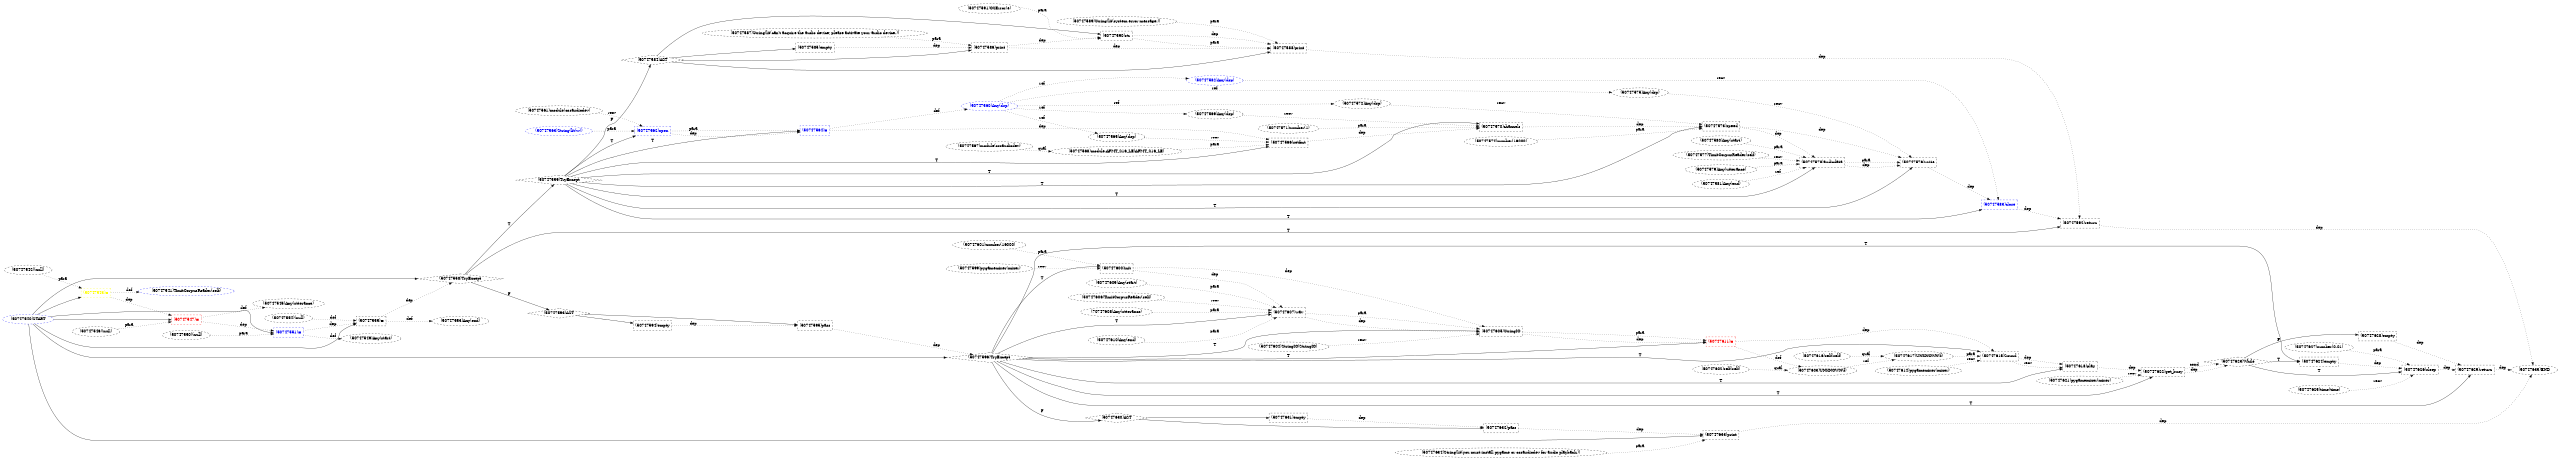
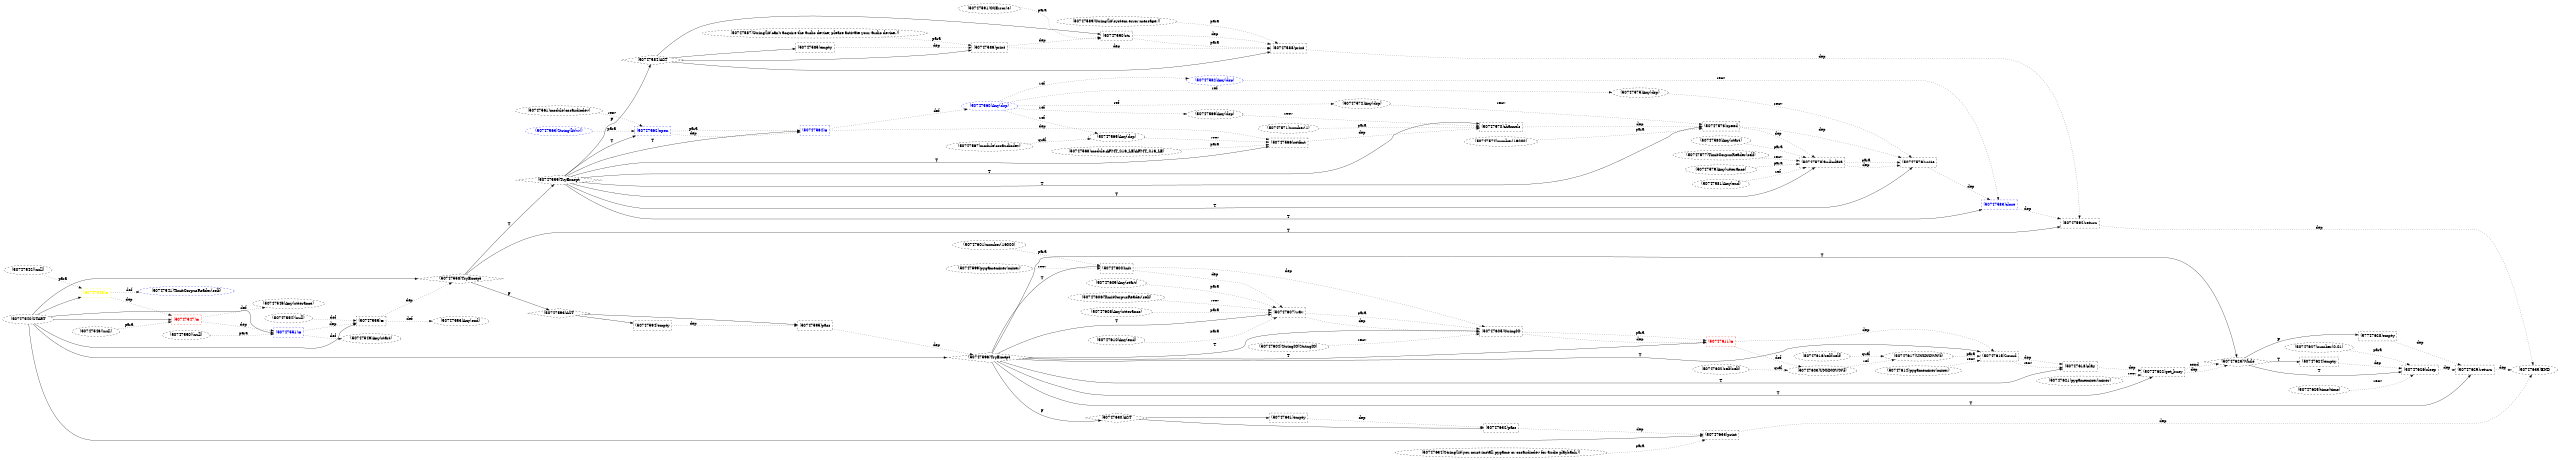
(1035, 151) -> (1057, 141)
(1655, 246) -> (1614, 257)
(1117, 312) -> (1117, 312)
(28, 319) -> (28, 319)
(2378, 336) -> (2378, 336)
